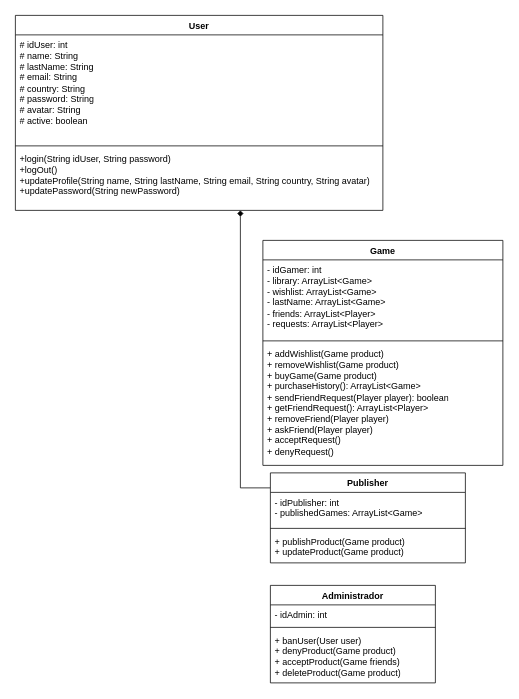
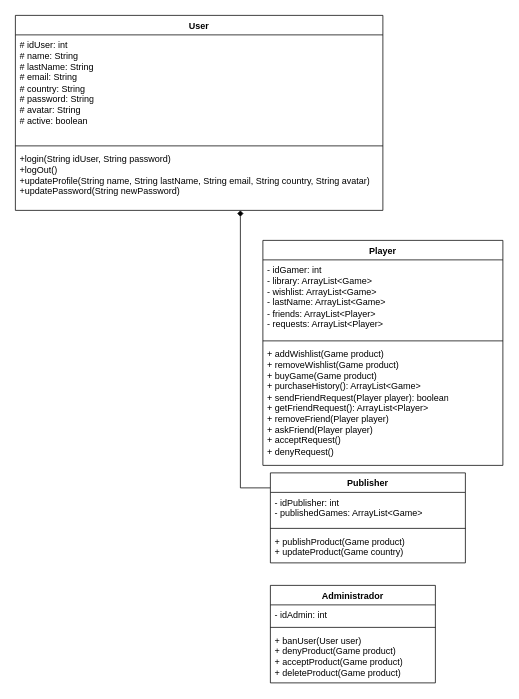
(383, 251) -> (383, 251)
(346, 547) -> (346, 547)
(346, 657) -> (346, 657)
